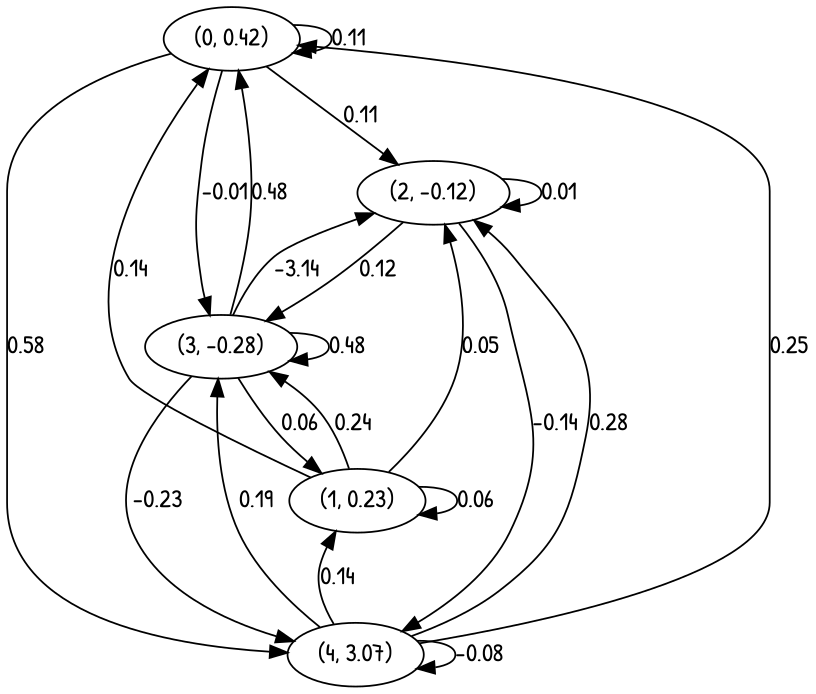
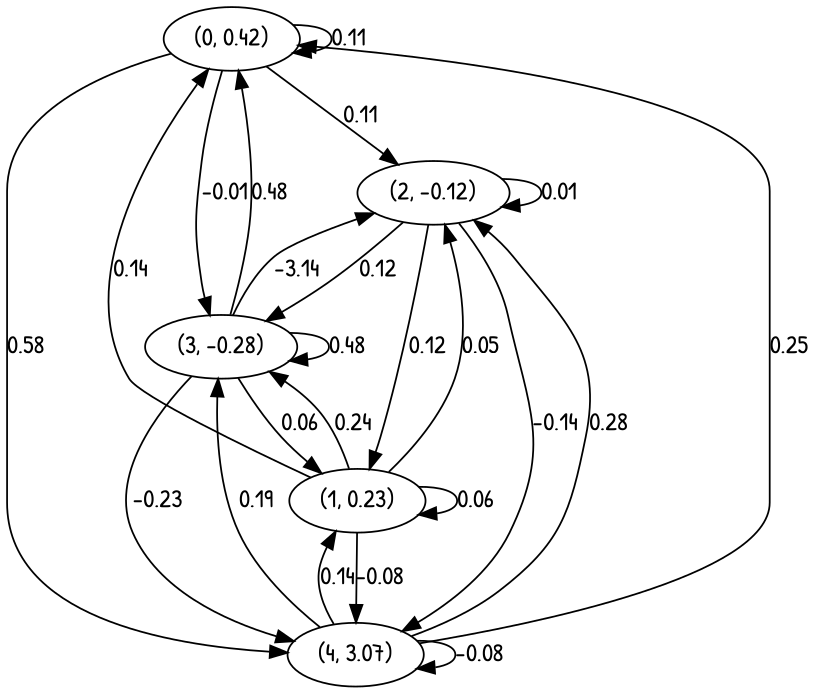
none -> (405, 339)
none -> (357, 569)
